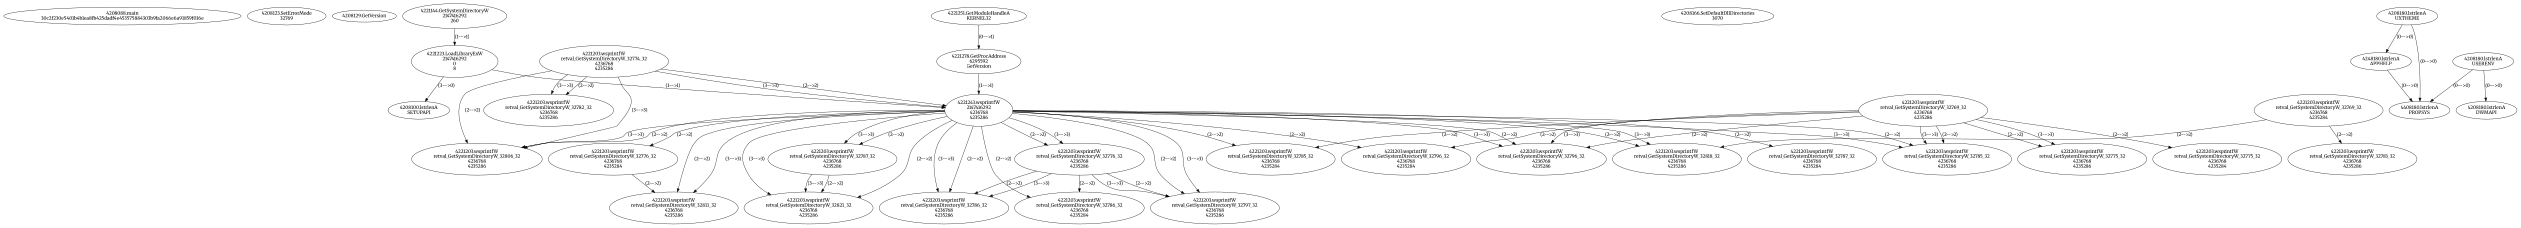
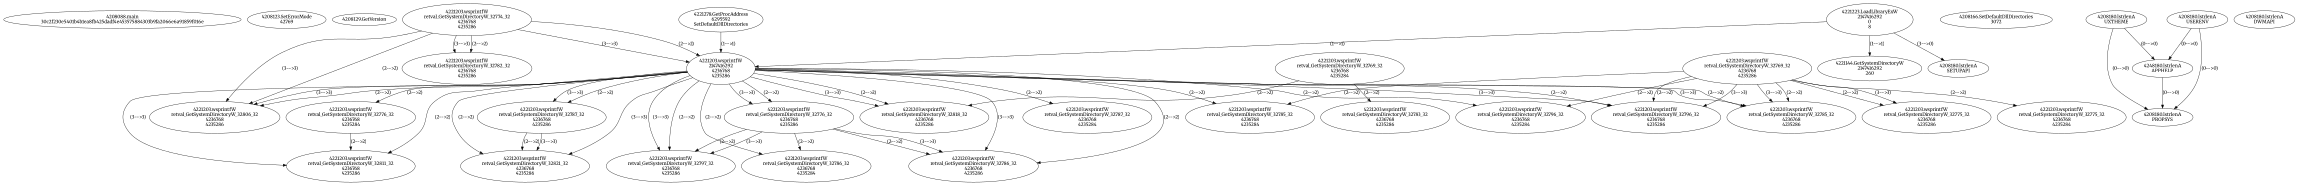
(287, 16) -> (287, 20)
(979, 16) -> none
(1718, 16) -> (1996, 20)
(455, 35) -> (1870, 44)
(979, 61) -> (721, 20)
(2485, 84) -> (2181, 43)
(419, 110) -> (1958, 68)
(979, 110) -> (721, 68)
(2419, 110) -> (2163, 117)
